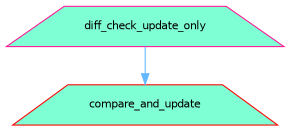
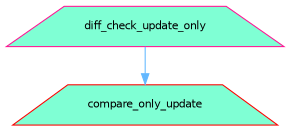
(145, 105) -> (145, 105)
